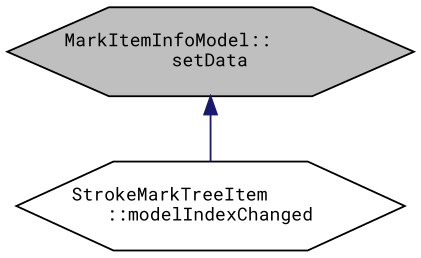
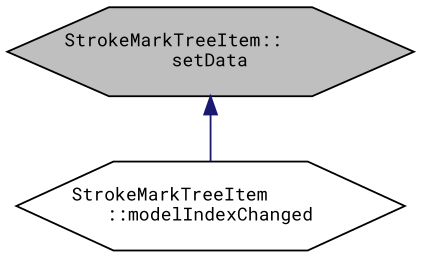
(211, 52) -> (211, 52)
